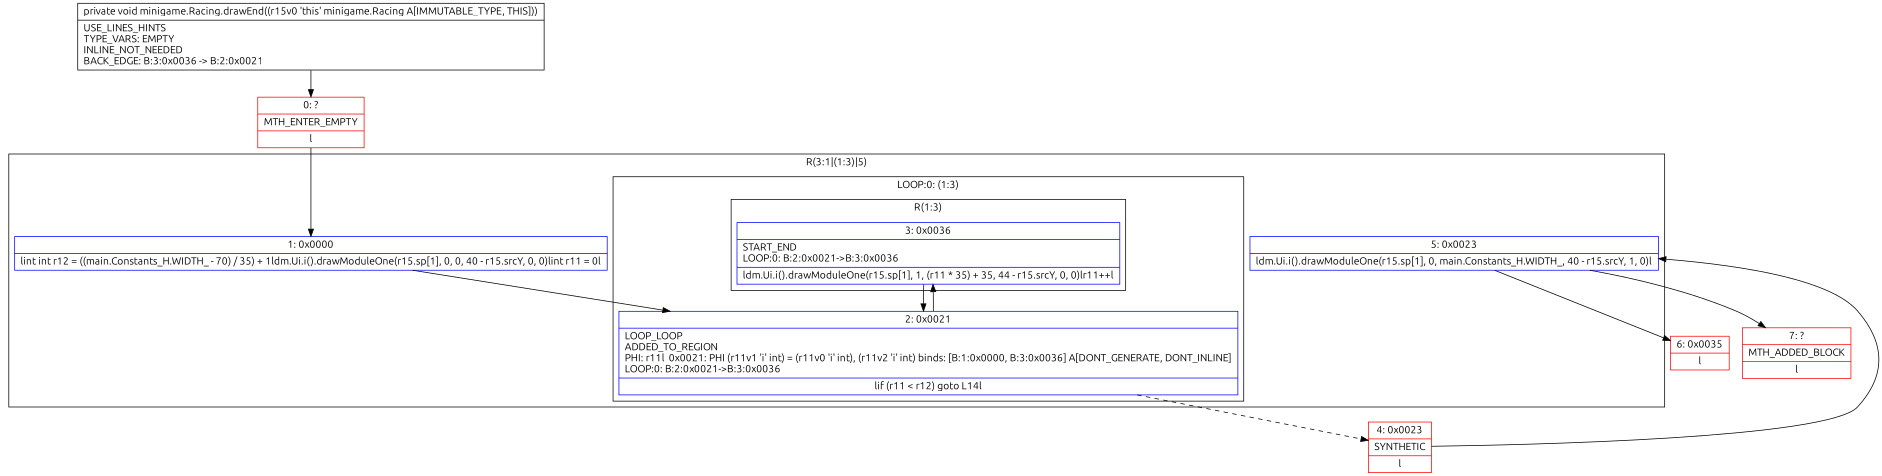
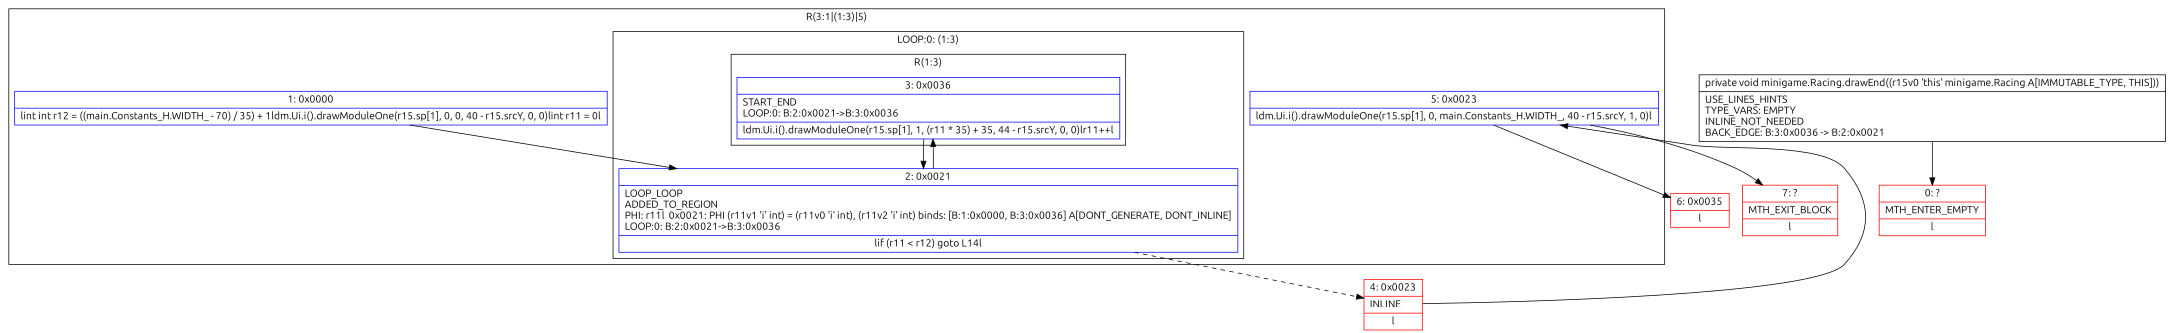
(311, 188) -> none
(1797, 353) -> (1790, 210)
(1400, 447) -> (1386, 304)
